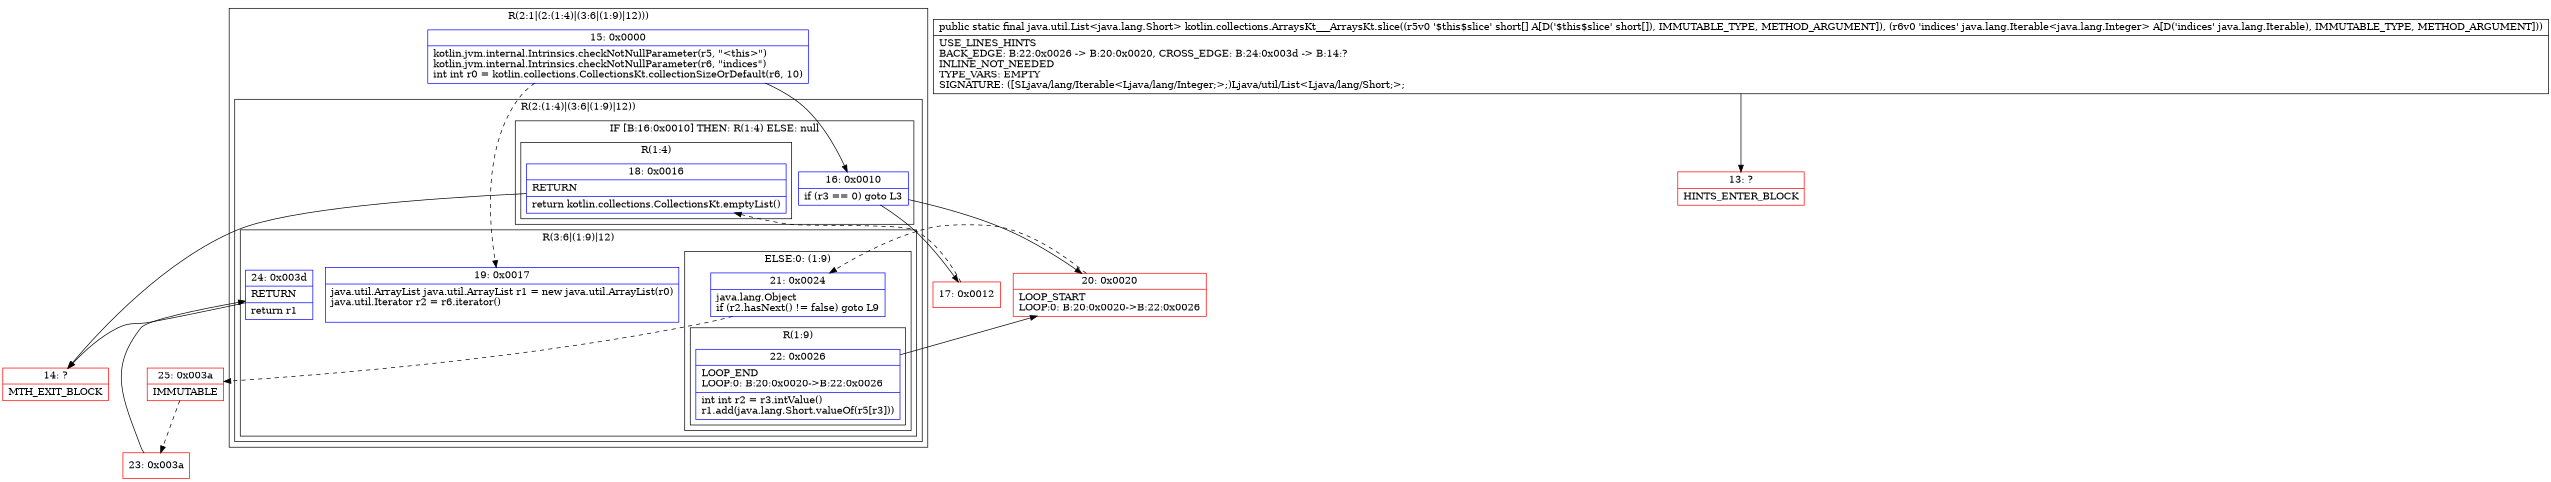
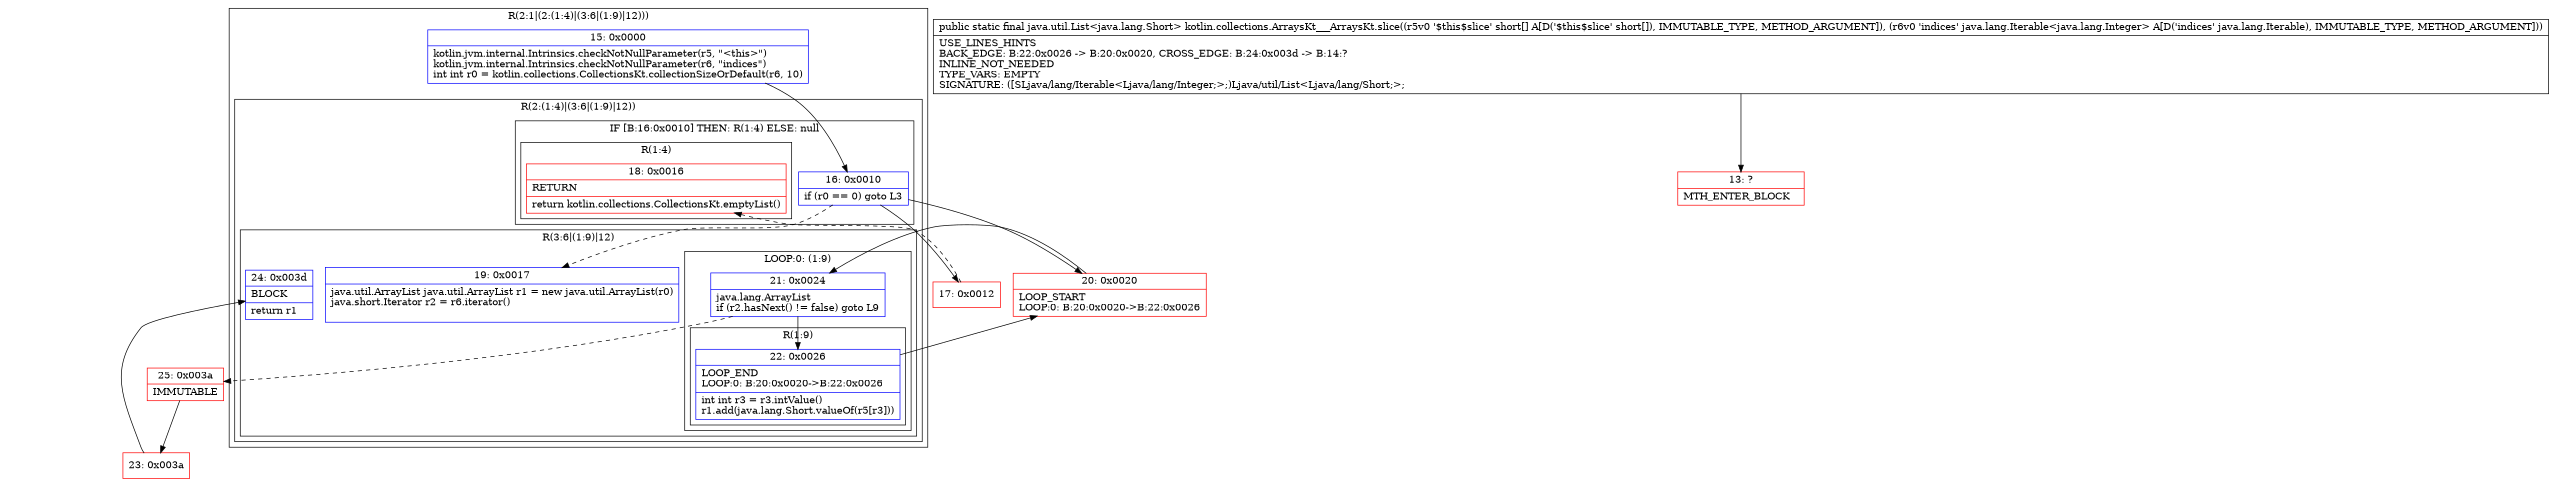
(493, 166) -> (660, 235)
(656, 189) -> (656, 189)
(853, 197) -> (853, 197)
(1741, 197) -> (1737, 197)
(963, 225) -> (963, 225)
(798, 259) -> (798, 259)
(274, 294) -> (269, 294)
(758, 298) -> (765, 298)
(416, 302) -> (421, 302)
none -> (798, 332)
(56, 384) -> none
(762, 400) -> (762, 400)
(171, 423) -> (171, 423)
